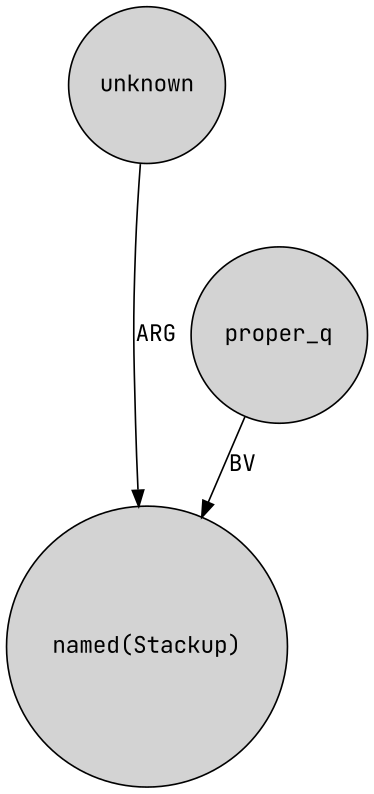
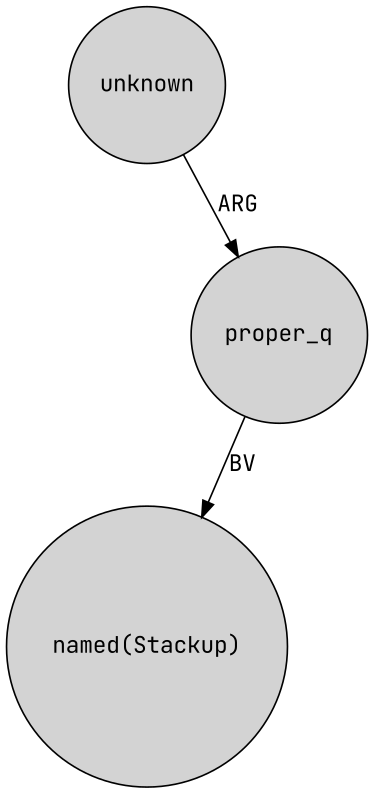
(134, 327) -> (207, 198)
